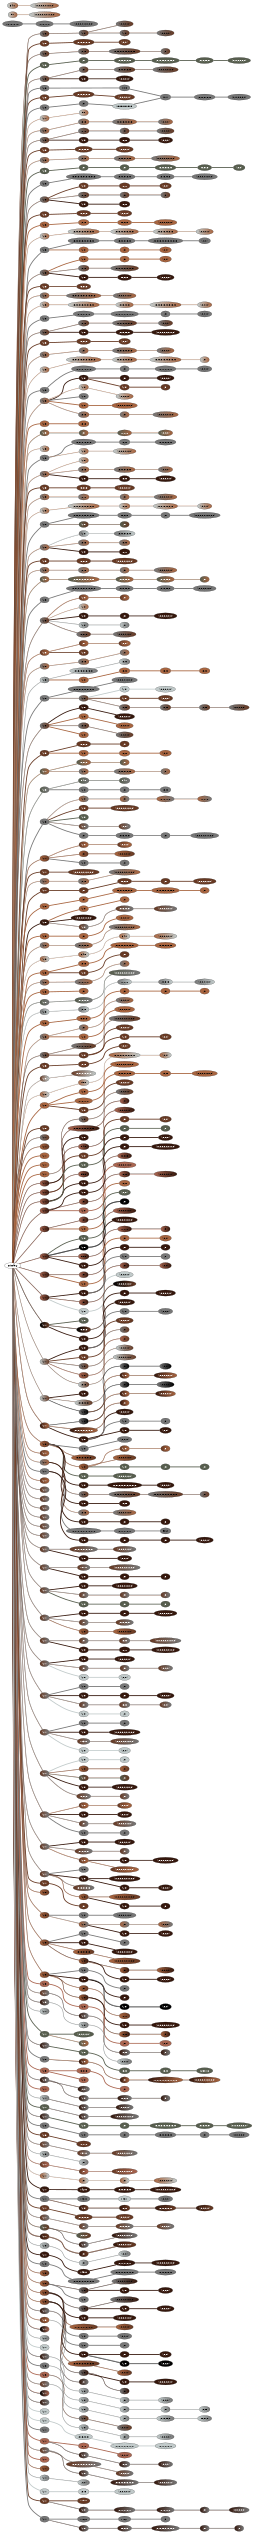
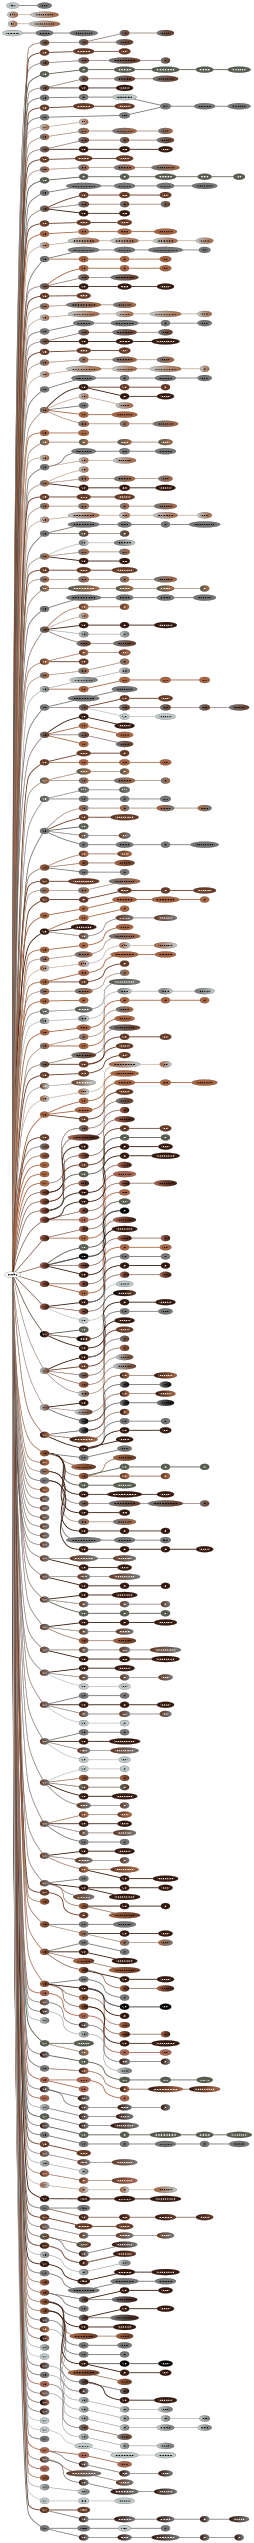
(13, 24) -> (13, 33)
(104, 2199) -> none
(125, 2519) -> (125, 2528)
